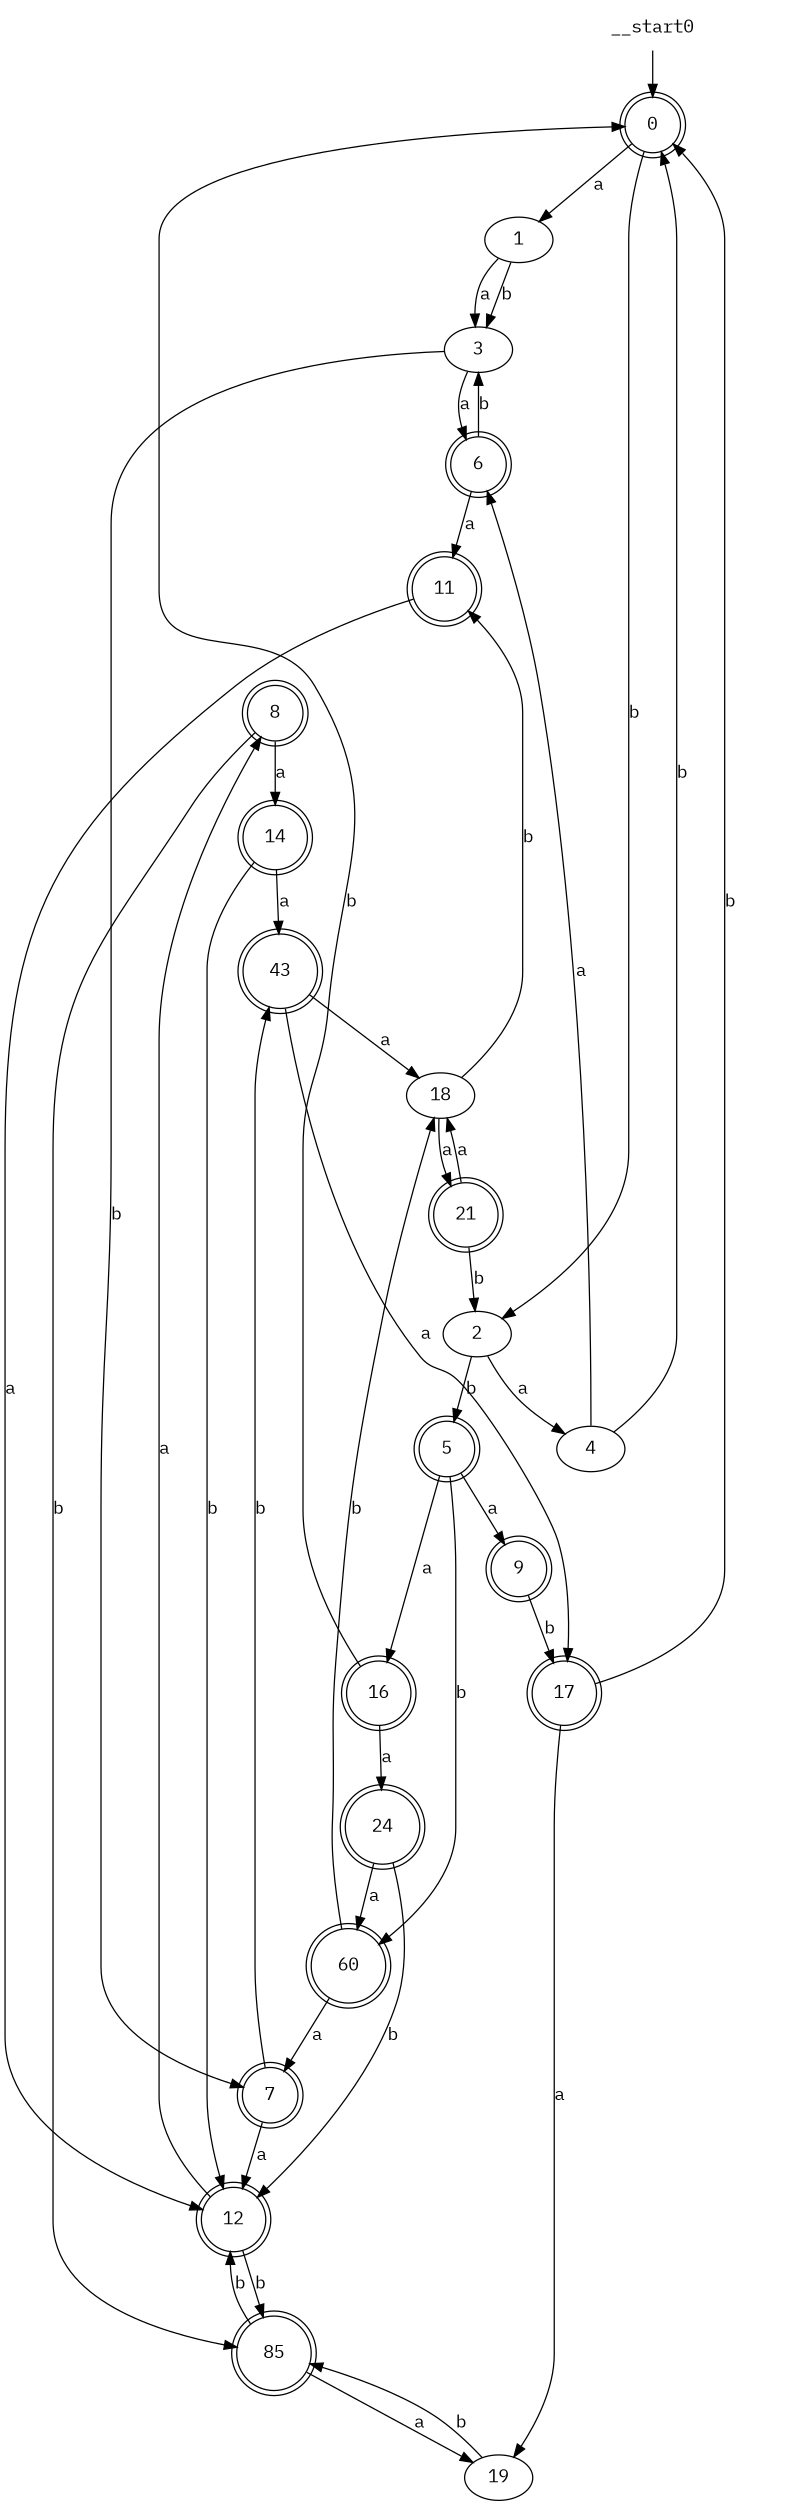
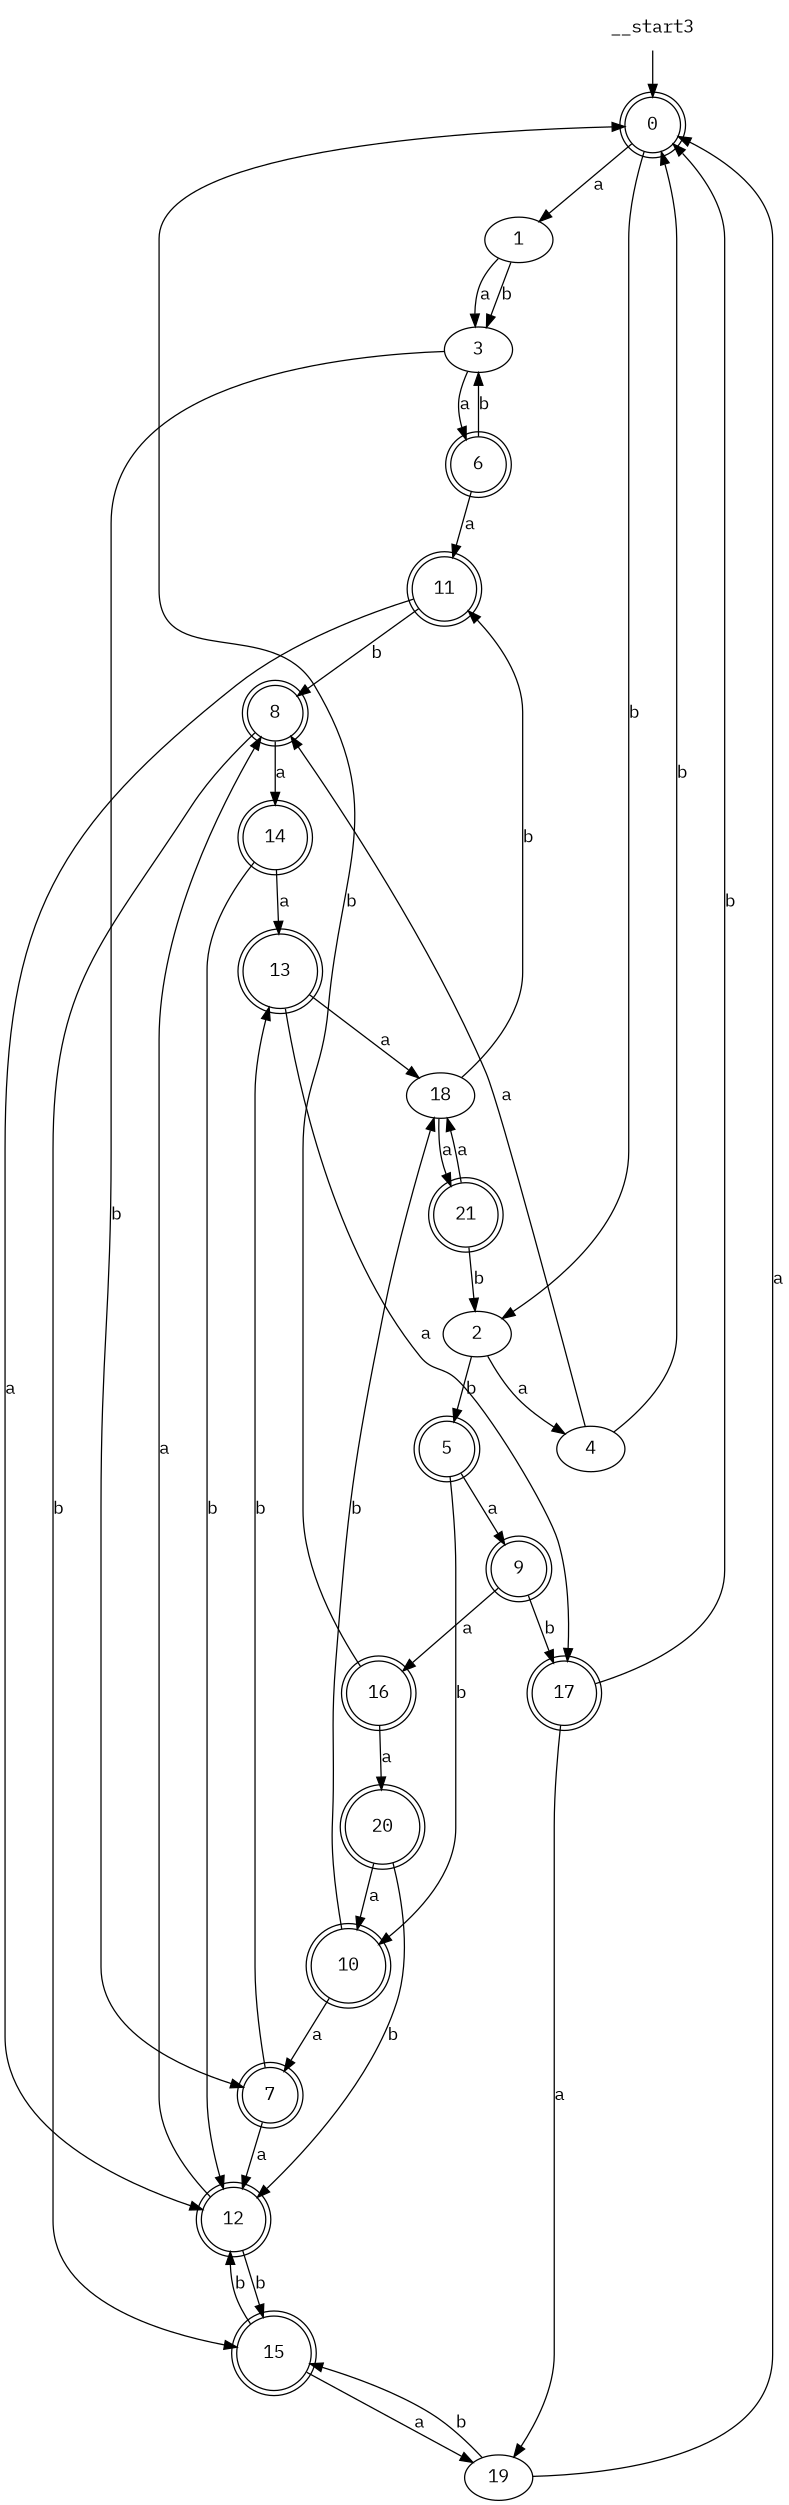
(653, 28) -> (653, 28)
none -> (363, 649)
(572, 961) -> (484, 1068)
(280, 971) -> (280, 971)
none -> (773, 1377)
(415, 1563) -> (464, 1618)
(383, 1827) -> (383, 1827)
(348, 1966) -> (348, 1966)
(274, 2353) -> (274, 2353)
